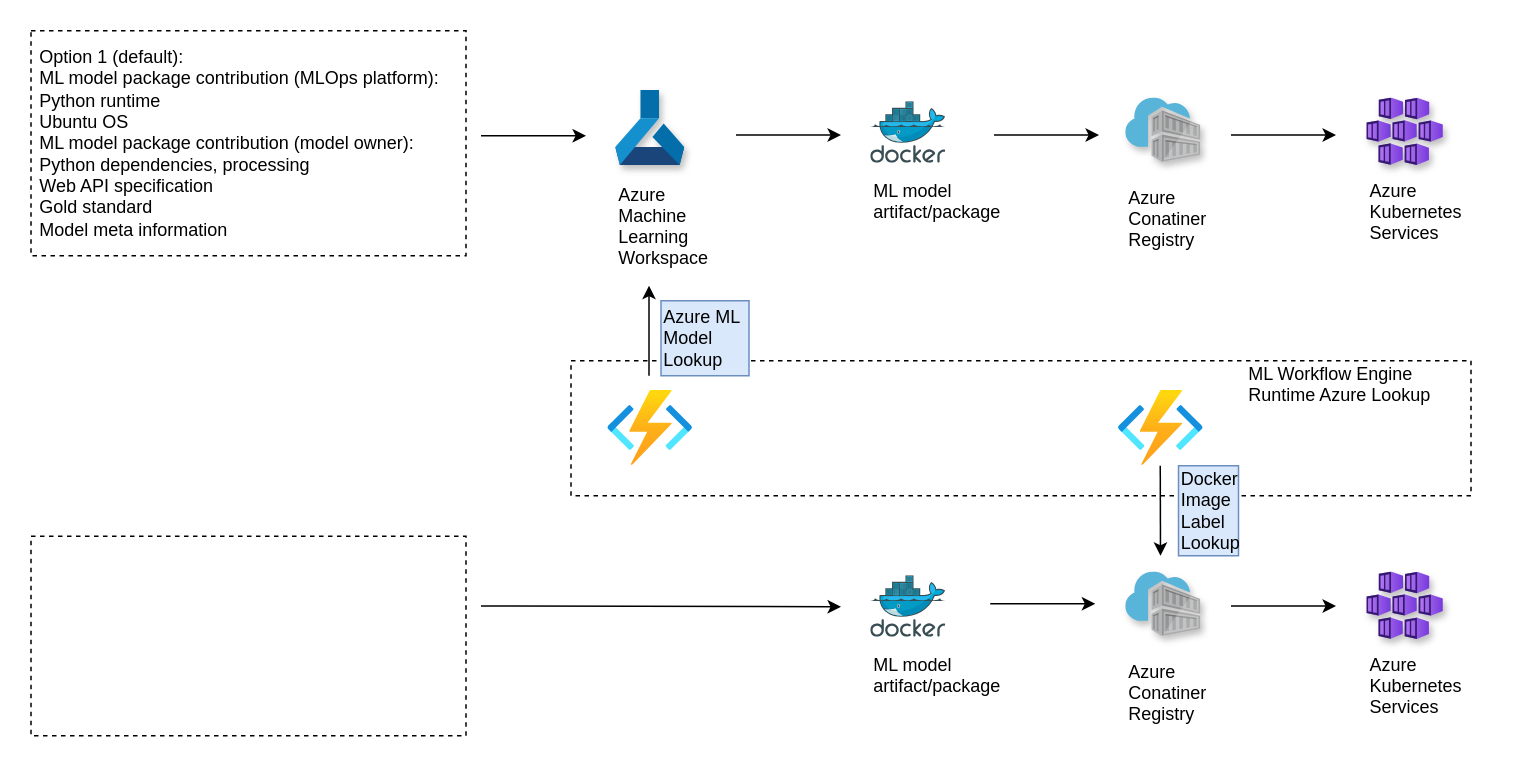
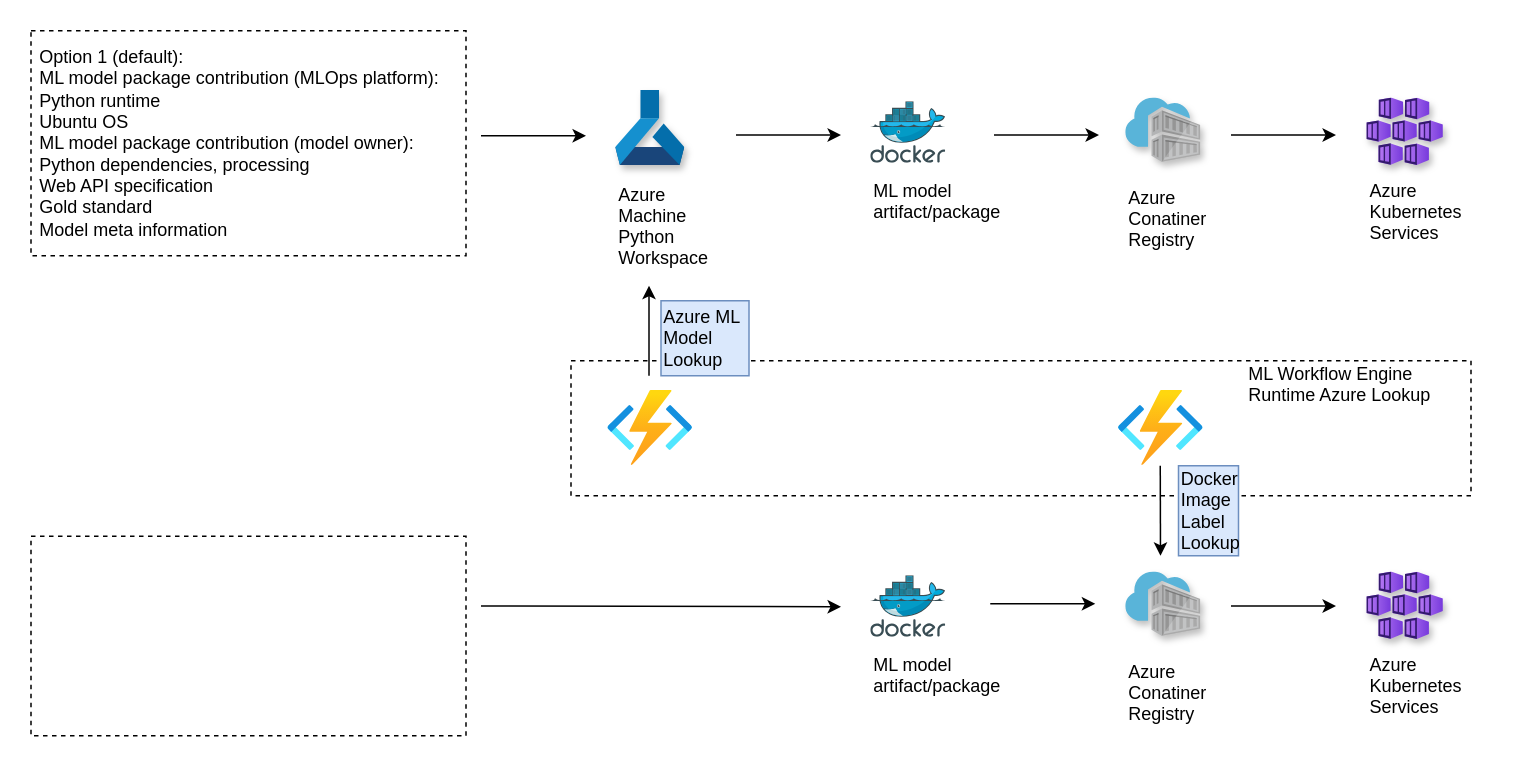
(643, 195) -> (643, 195)
